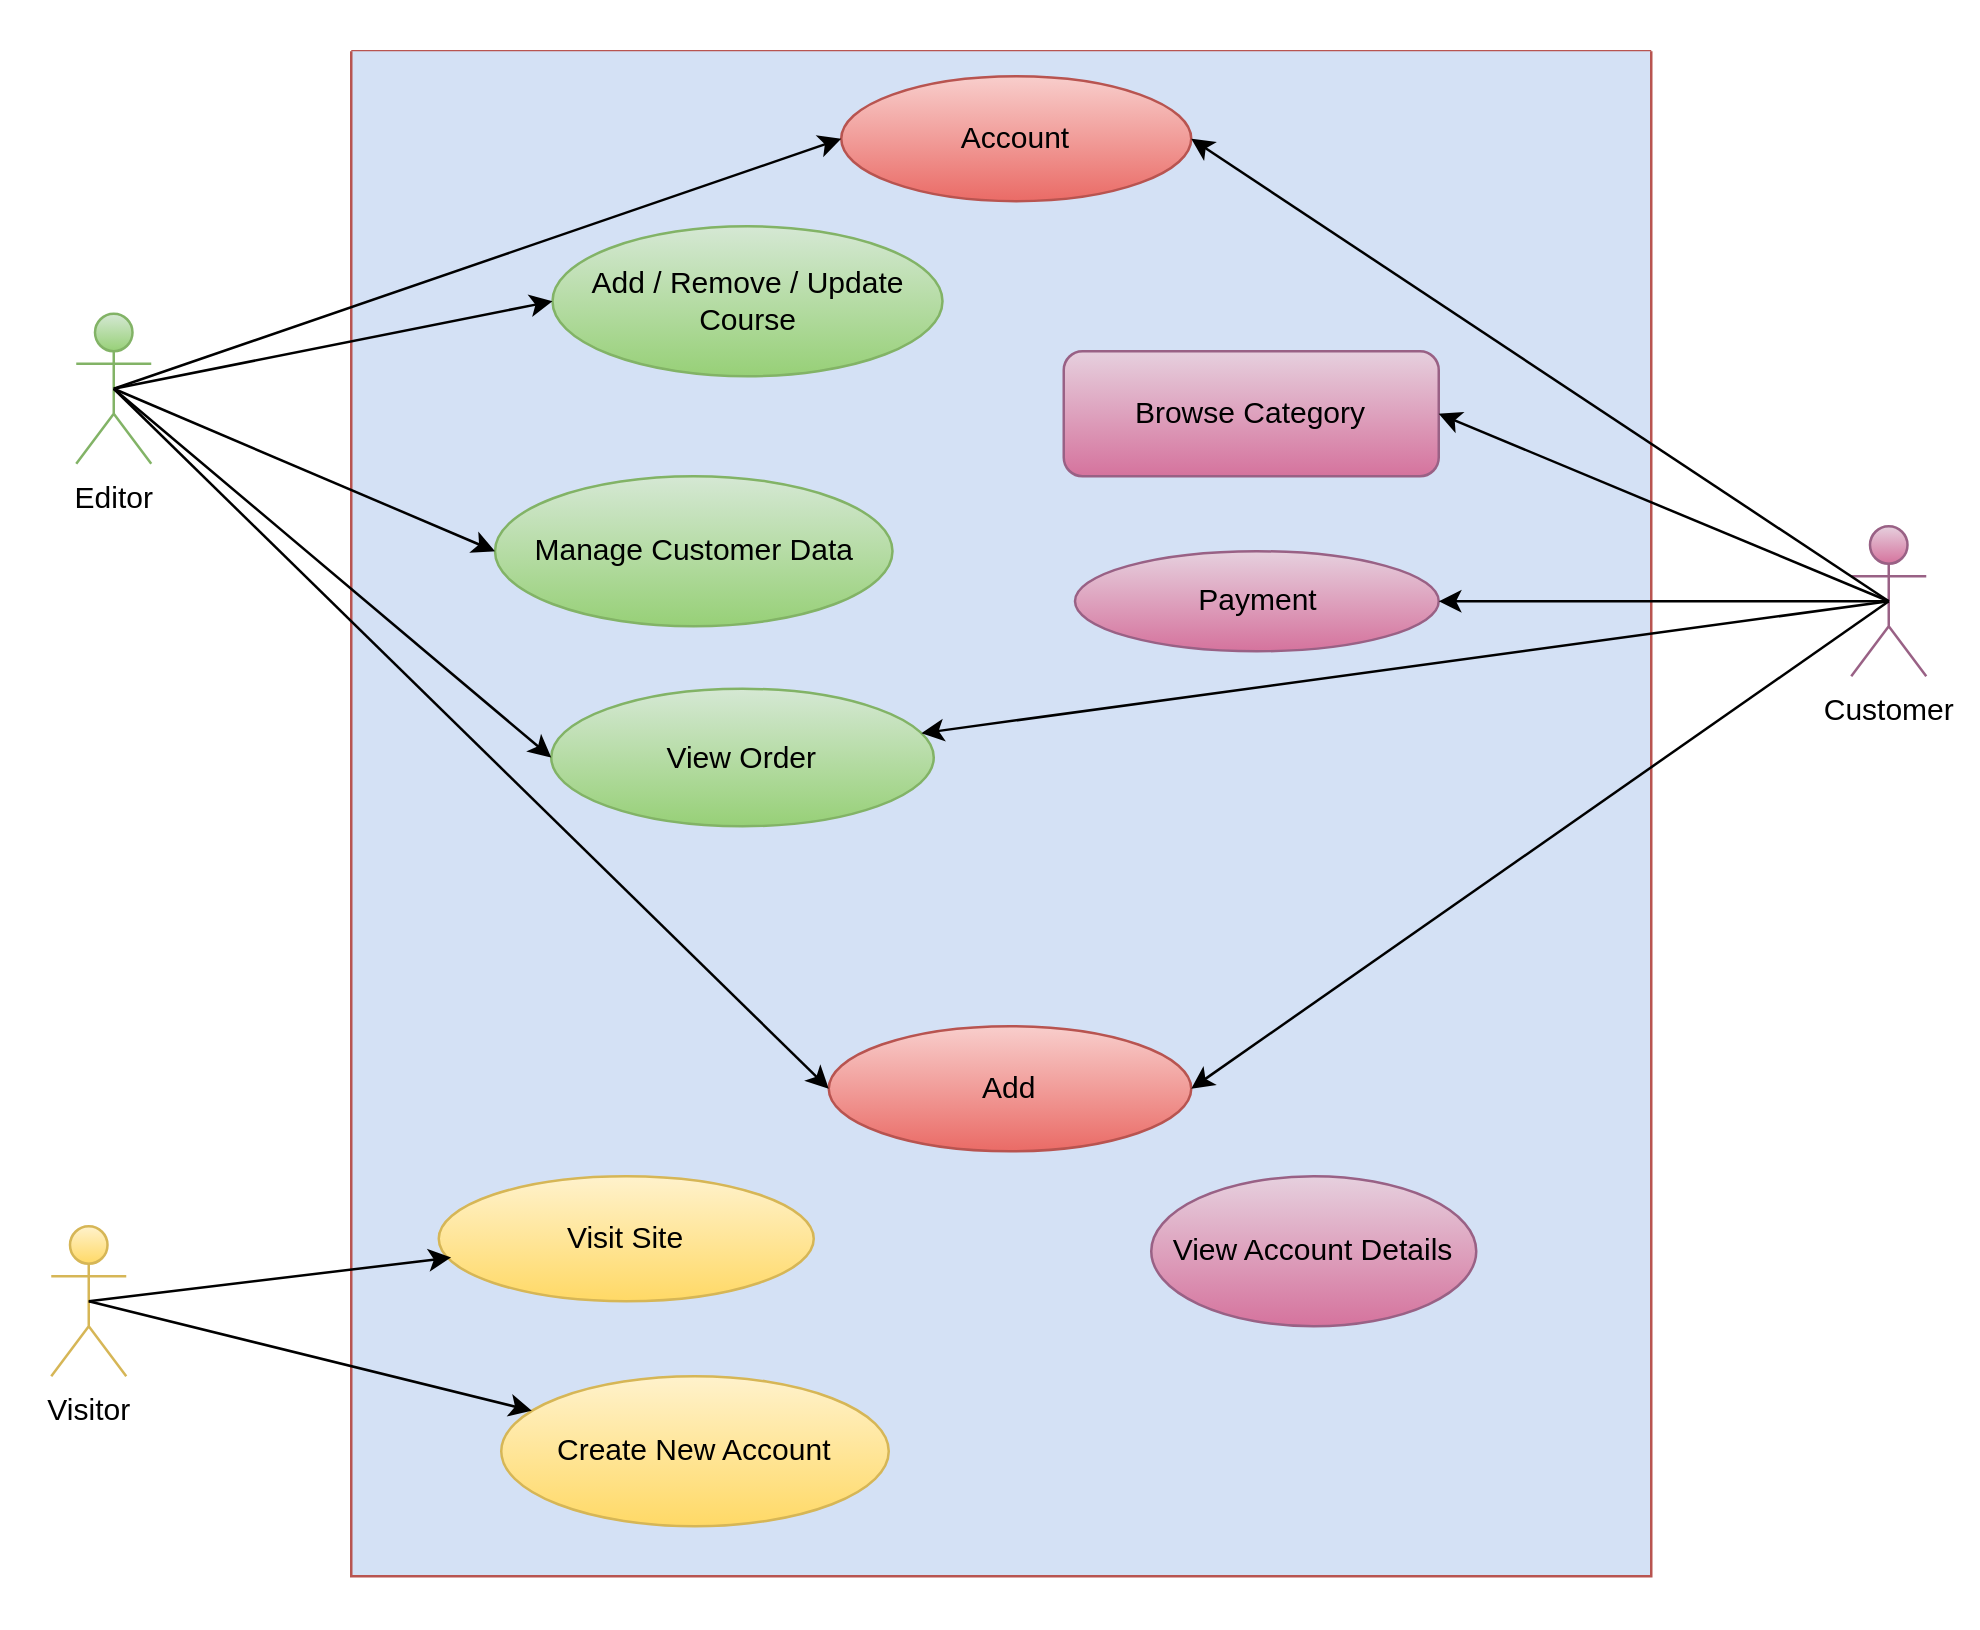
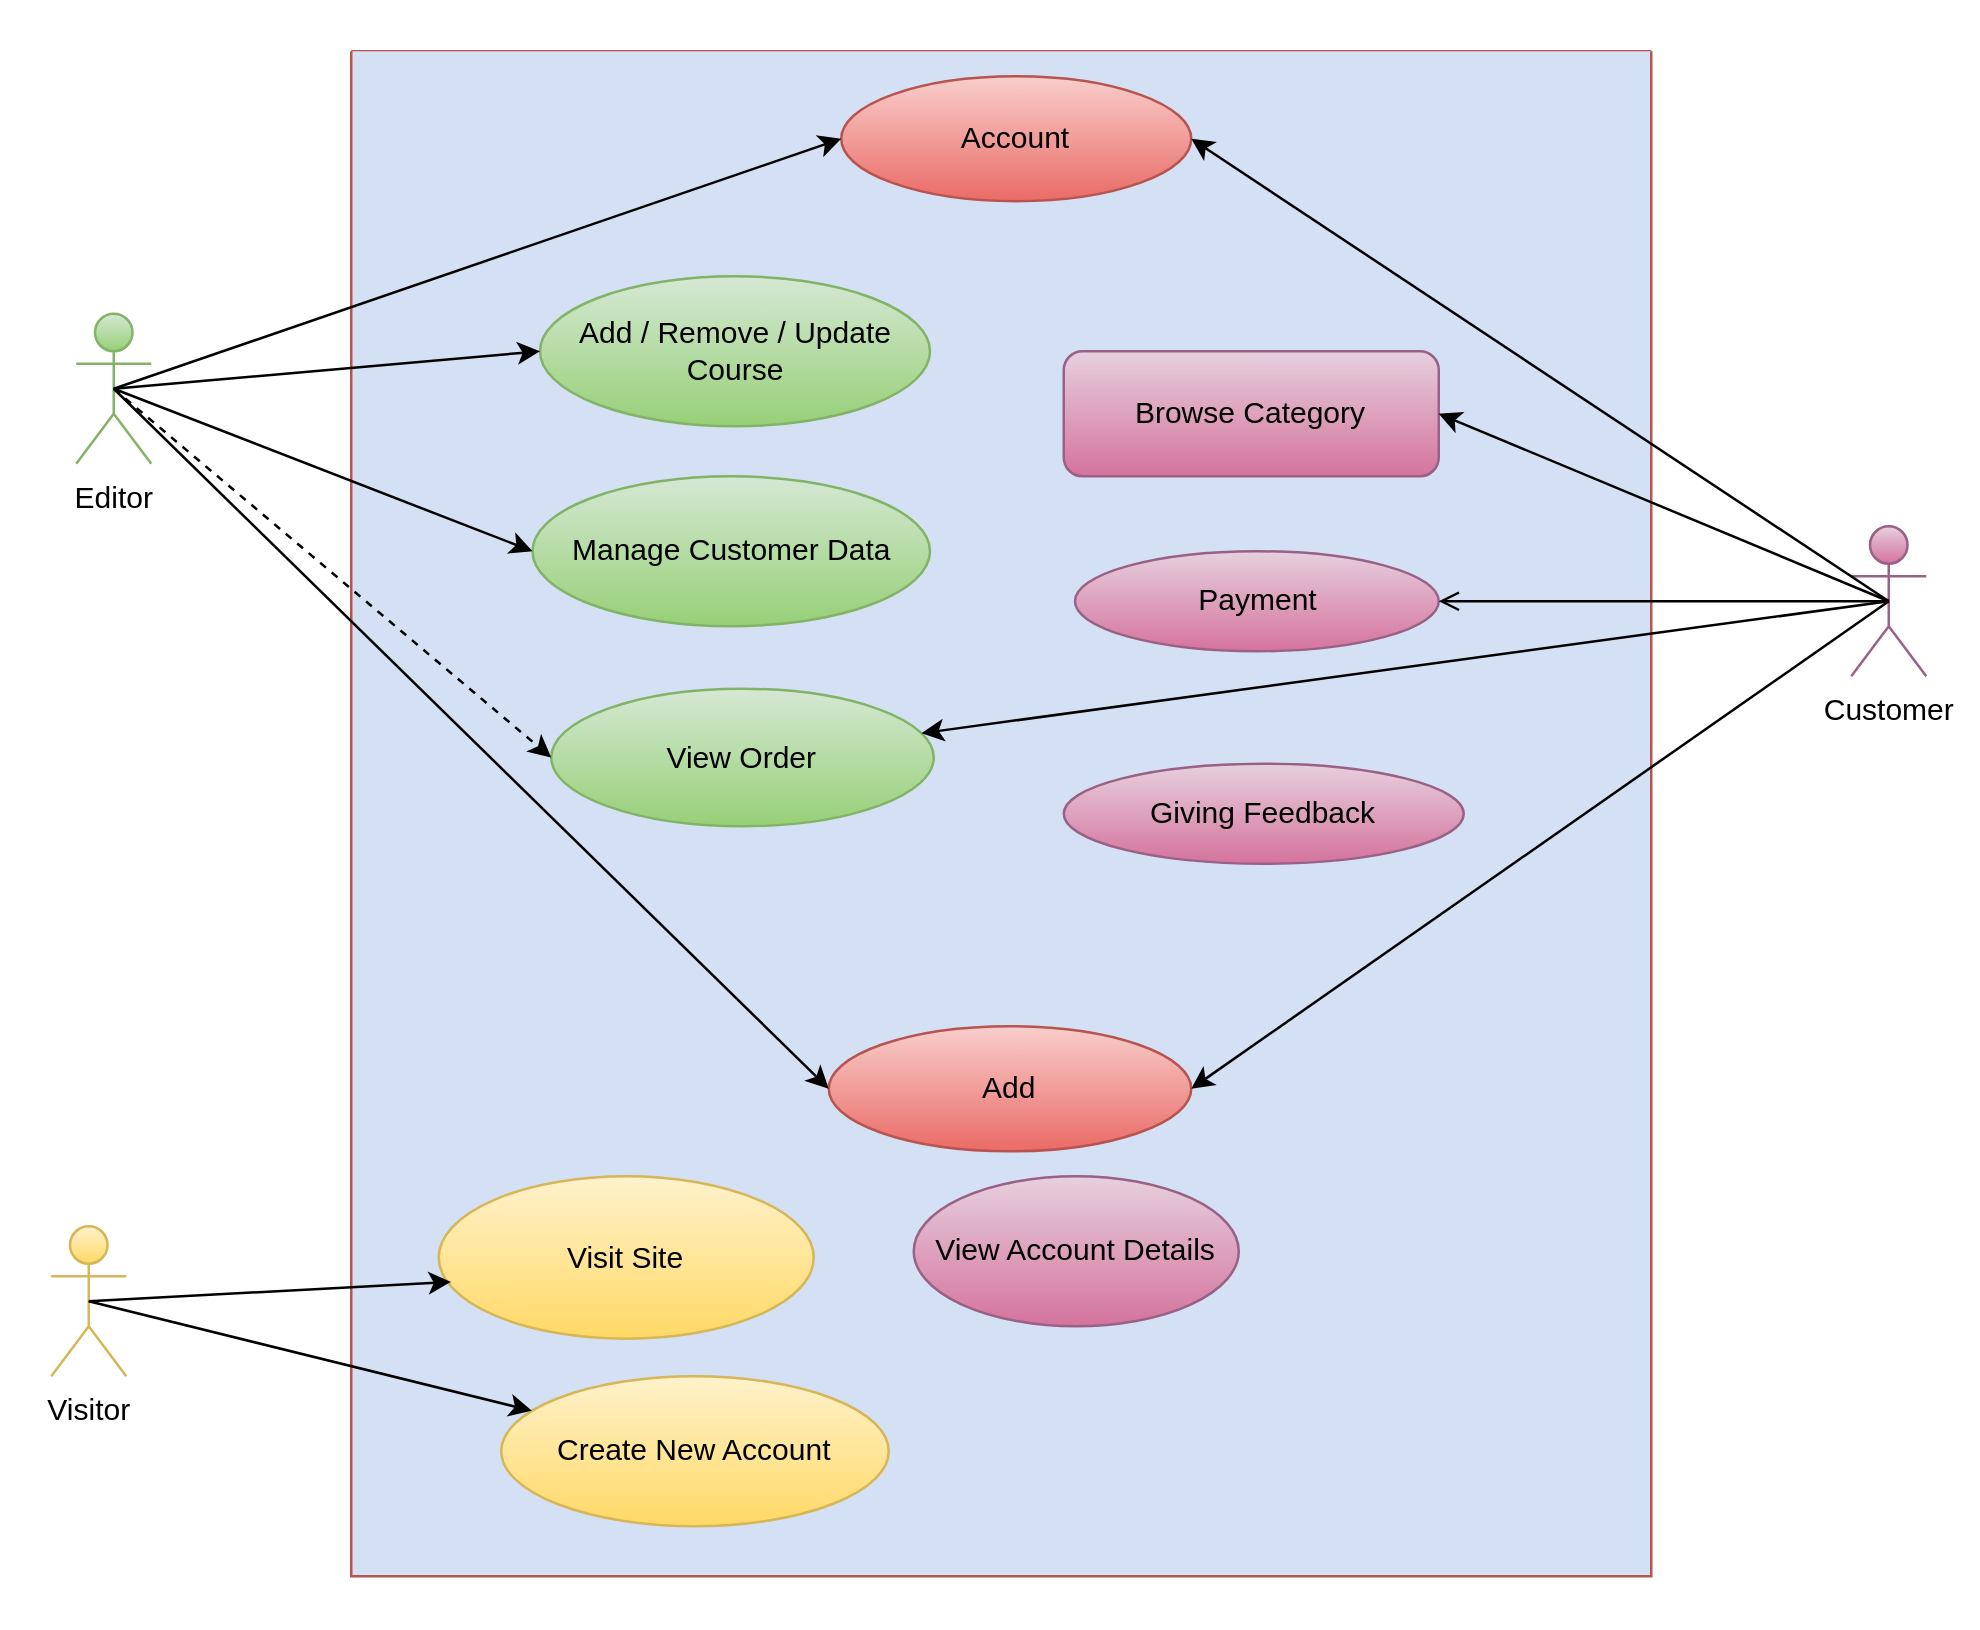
(748, 301) -> (735, 351)
(694, 551) -> (731, 551)
(346, 585) -> (346, 585)
(1457, 601) -> (1452, 601)
none -> (1264, 814)
(626, 1239) -> (626, 1258)
(1314, 1251) -> (1076, 1251)
